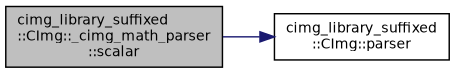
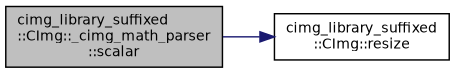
(362, 37) -> (362, 37)
